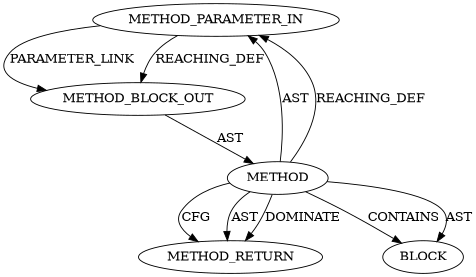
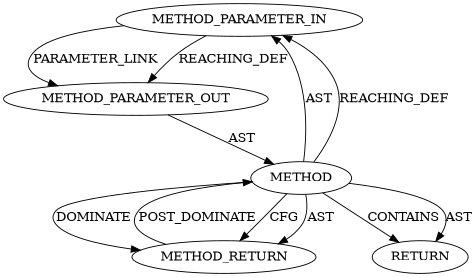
(138, 99) -> (136, 99)
none -> (163, 197)
(423, 257) -> (420, 257)
